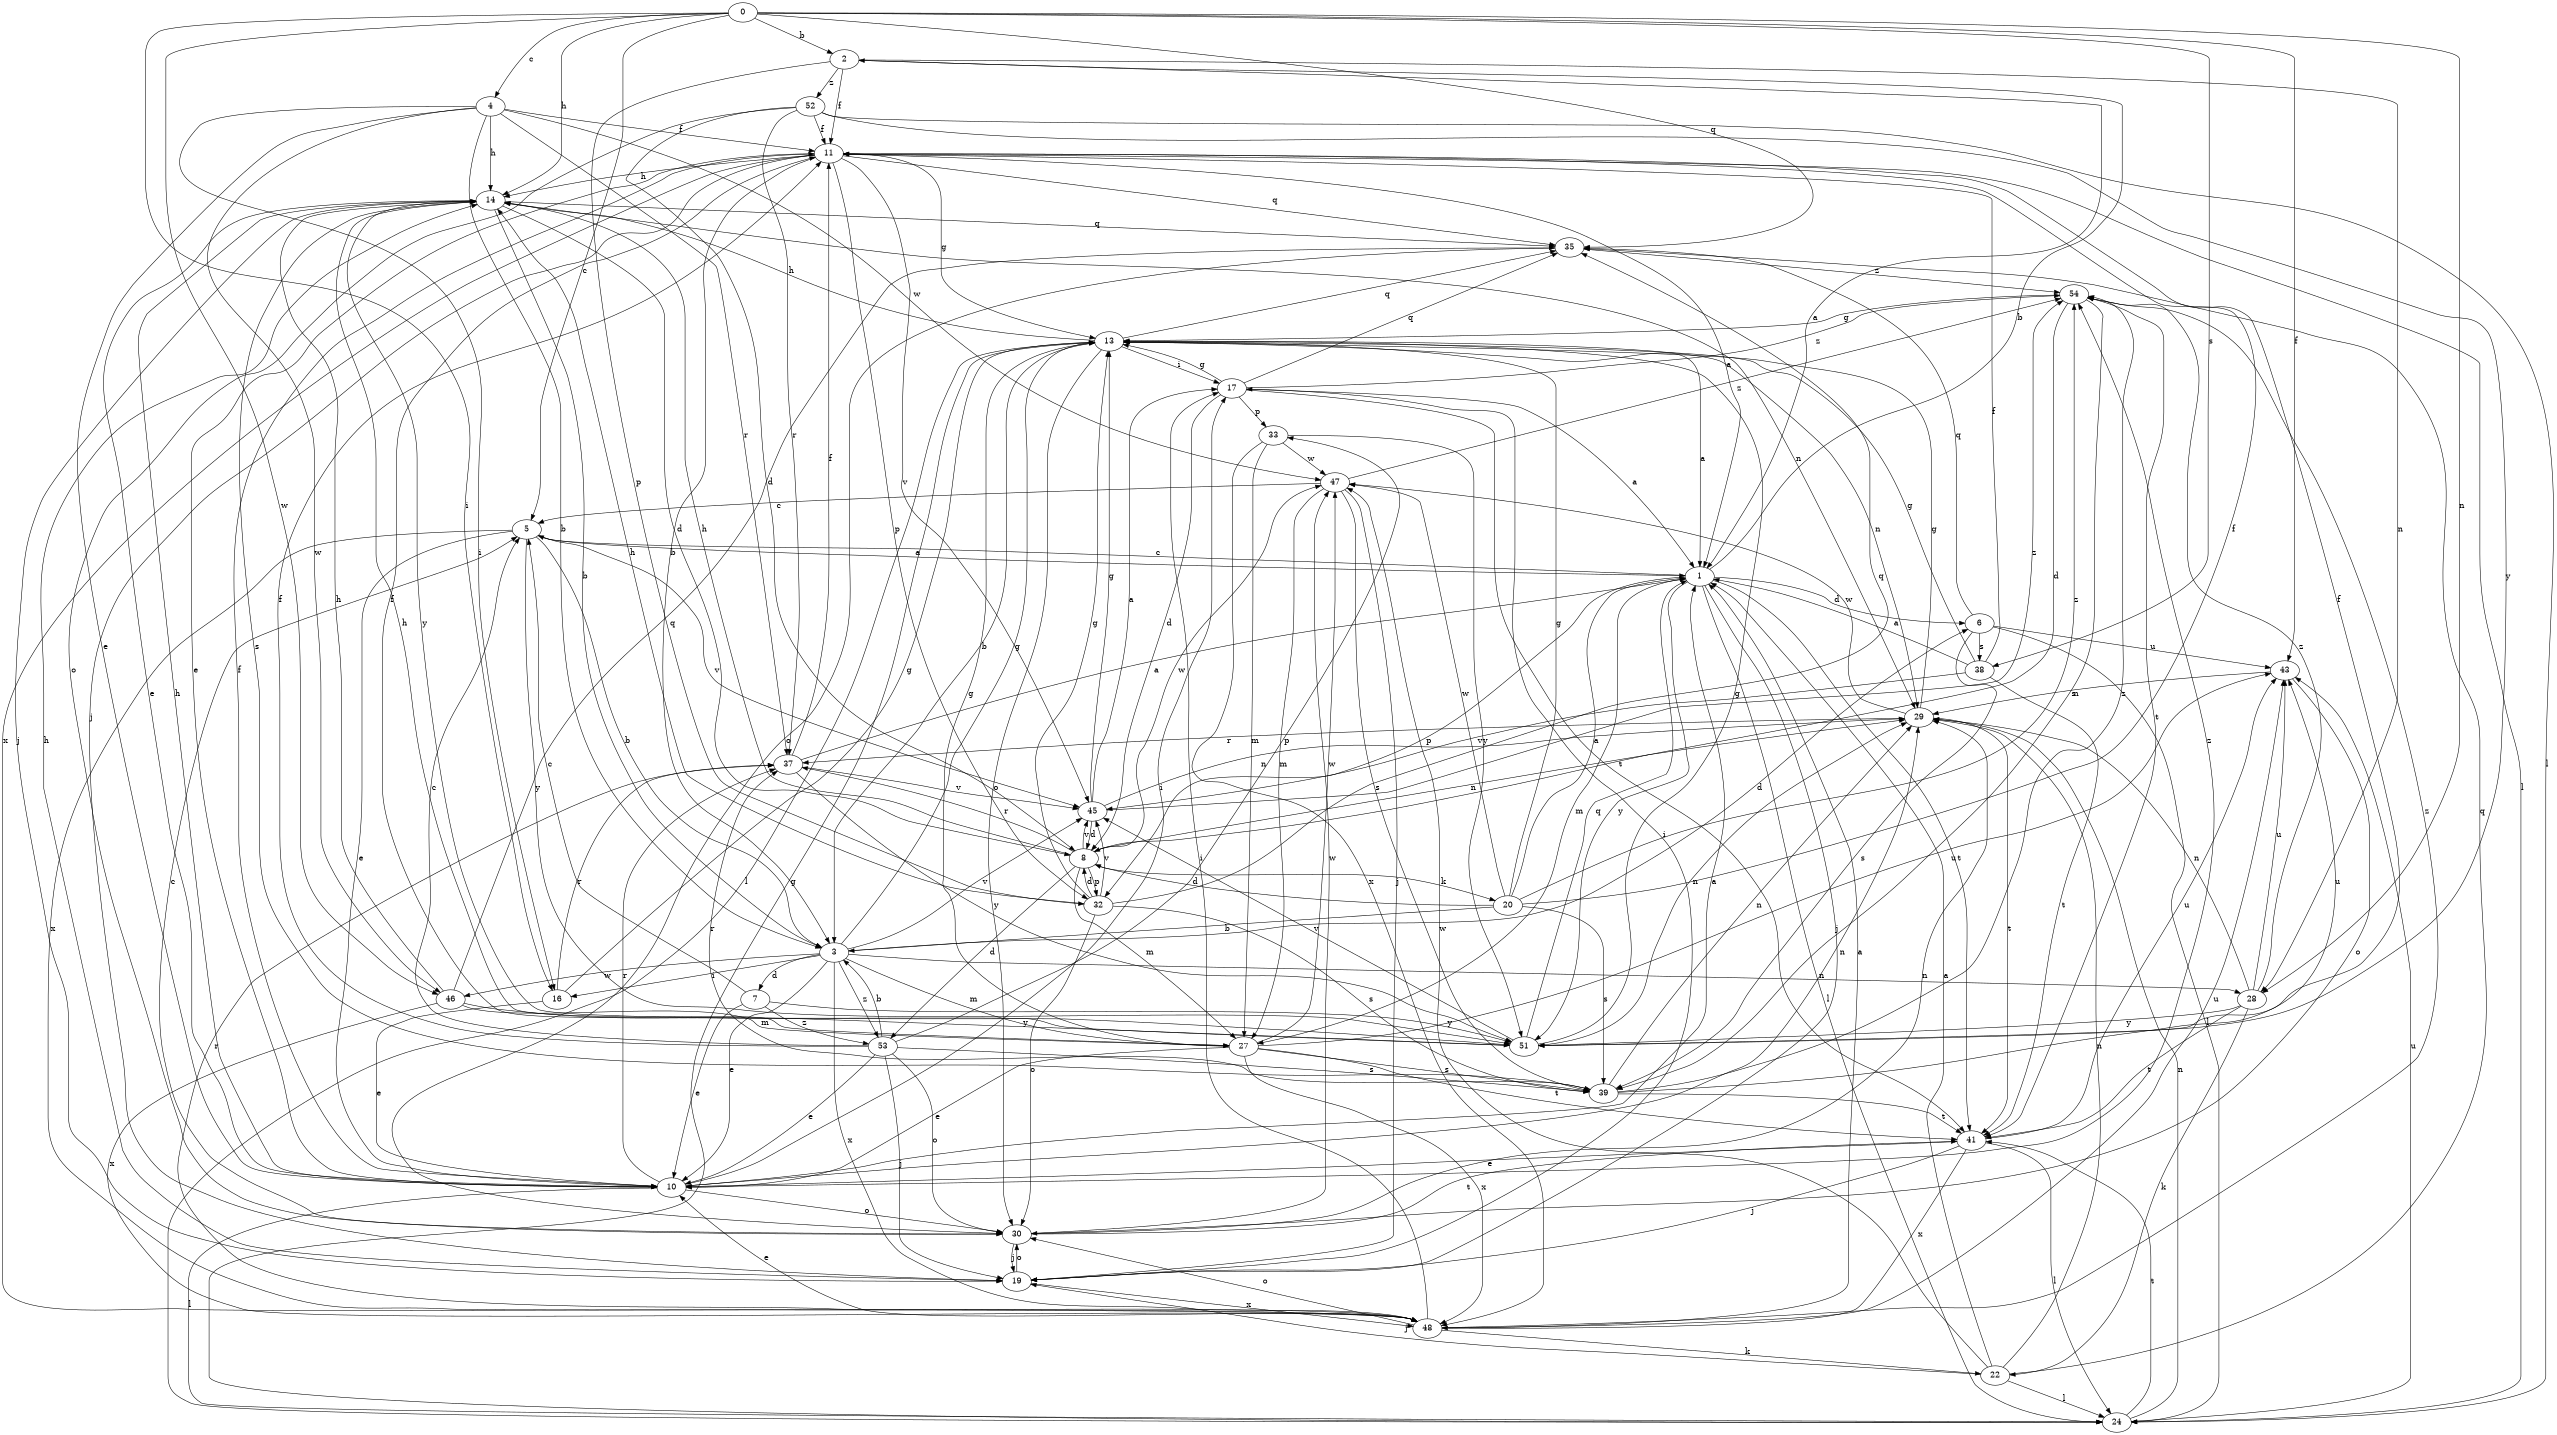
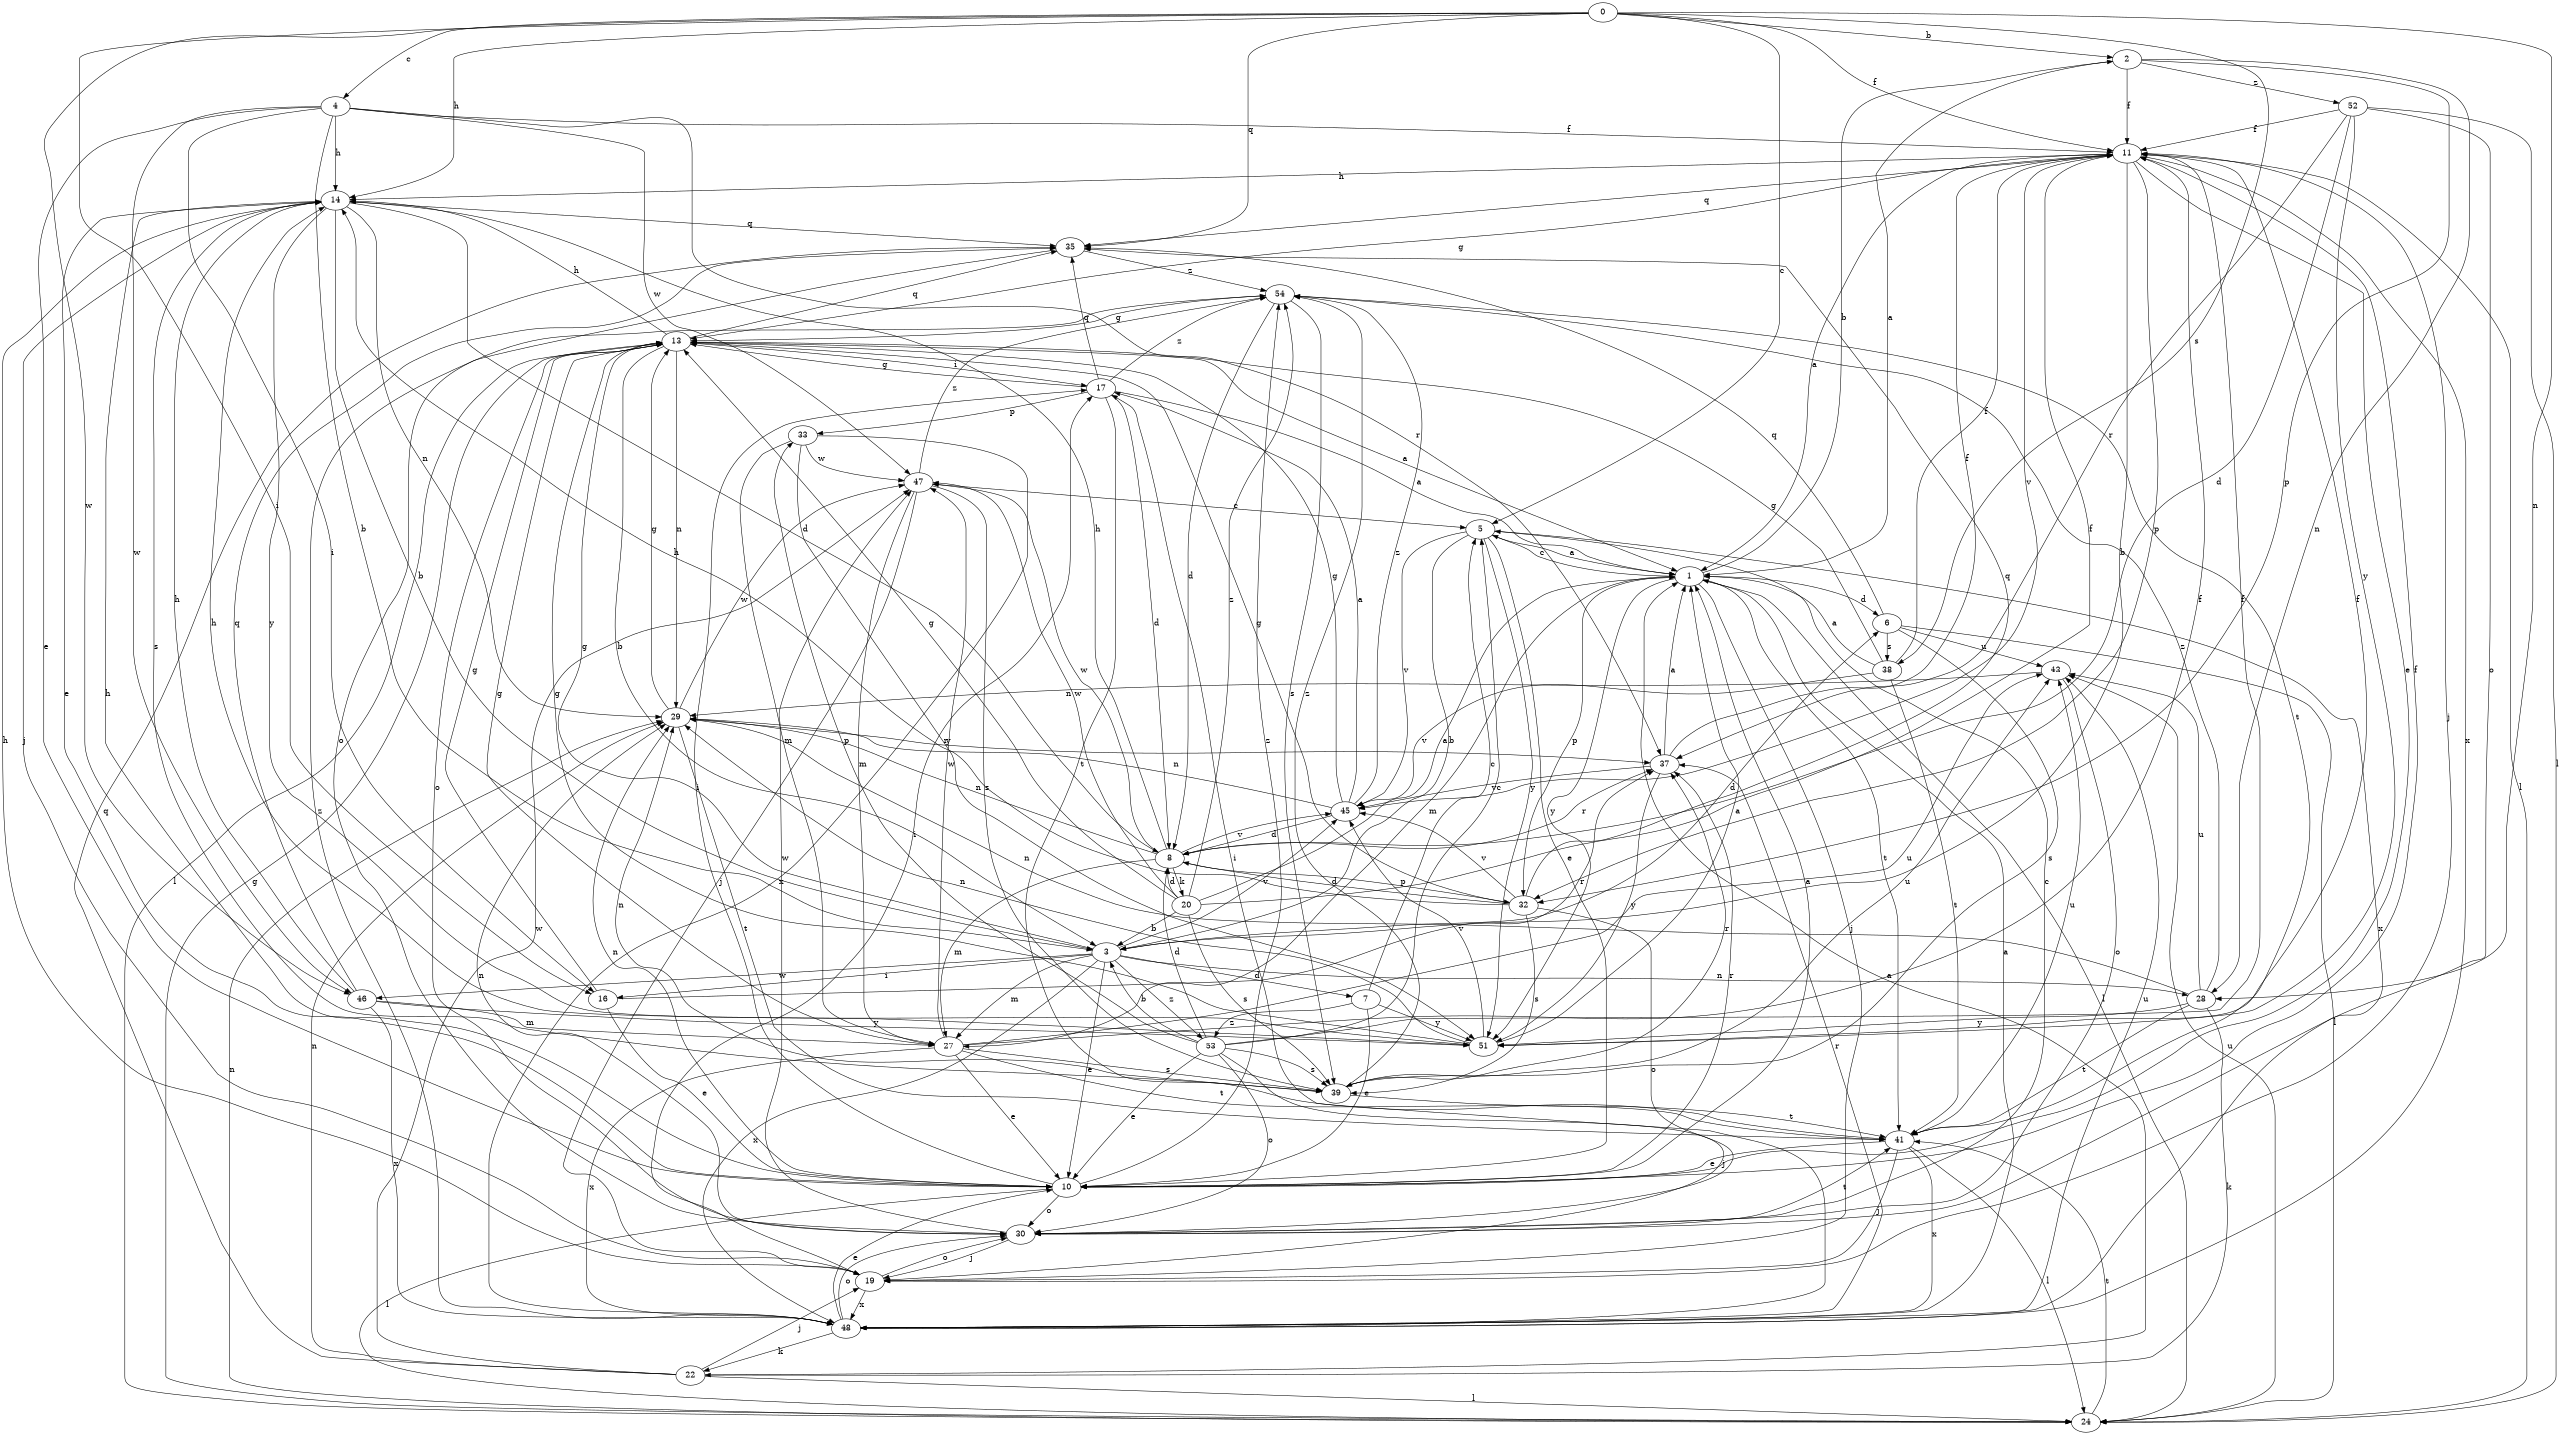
(1879, 28) -> (1860, 80)
(1598, 811) -> (1738, 811)
(983, 949) -> (1173, 958)
